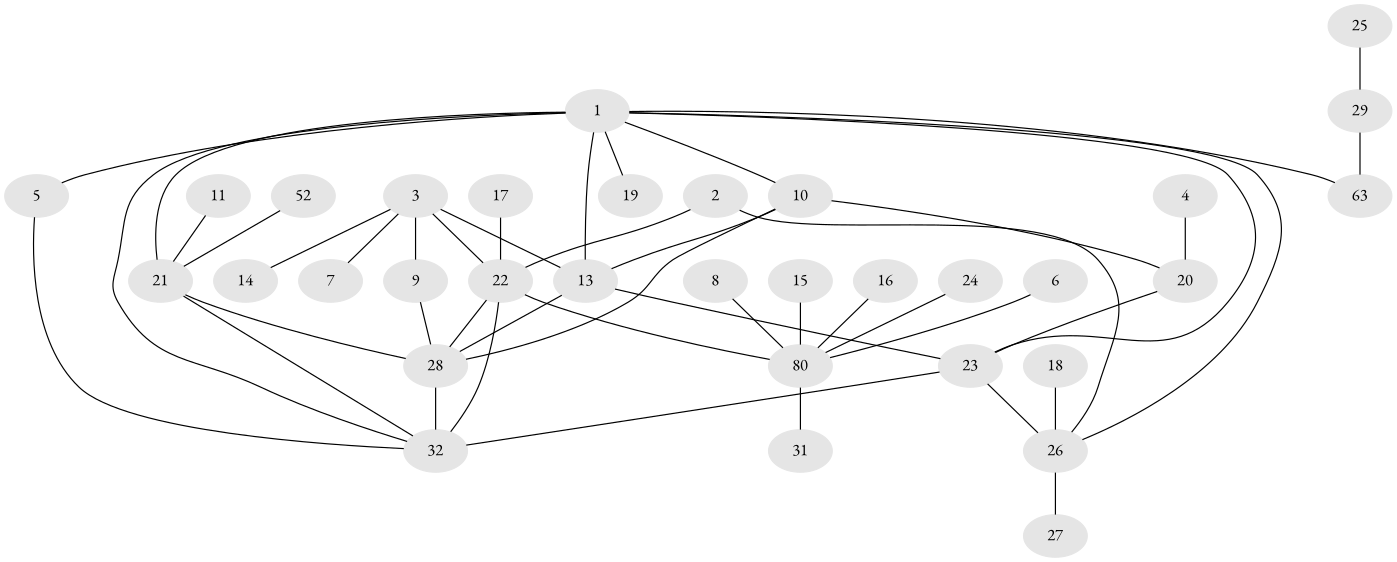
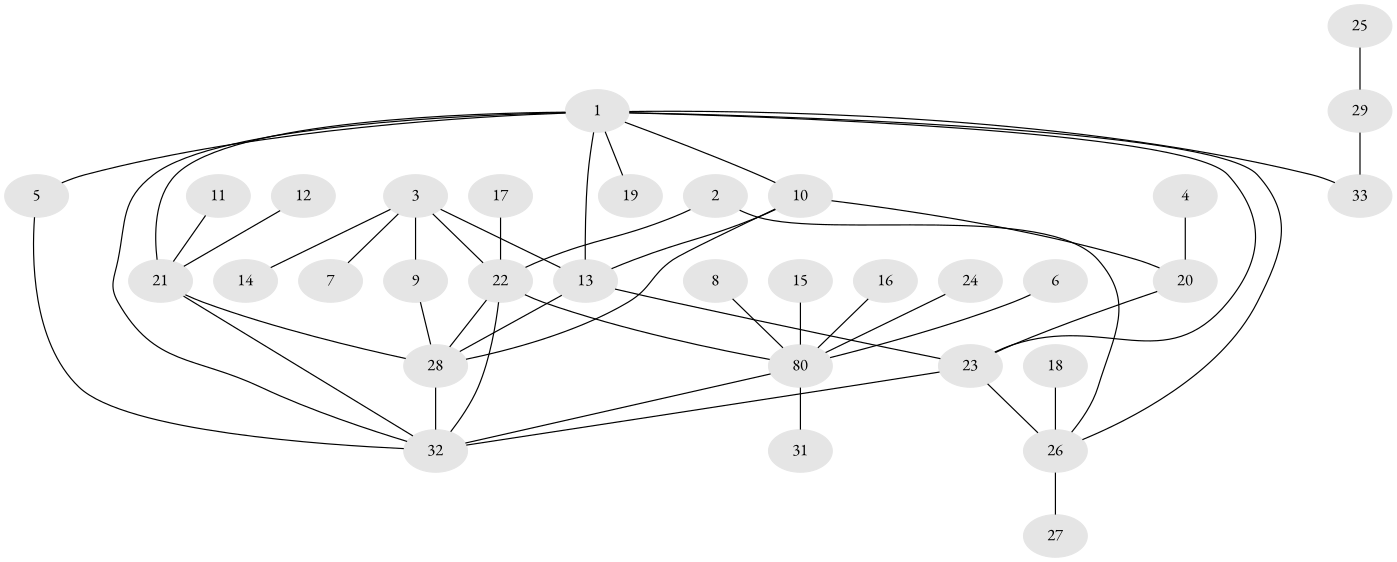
(303, 196) -> (303, 196)
(1360, 196) -> (1360, 196)
none -> (618, 408)
